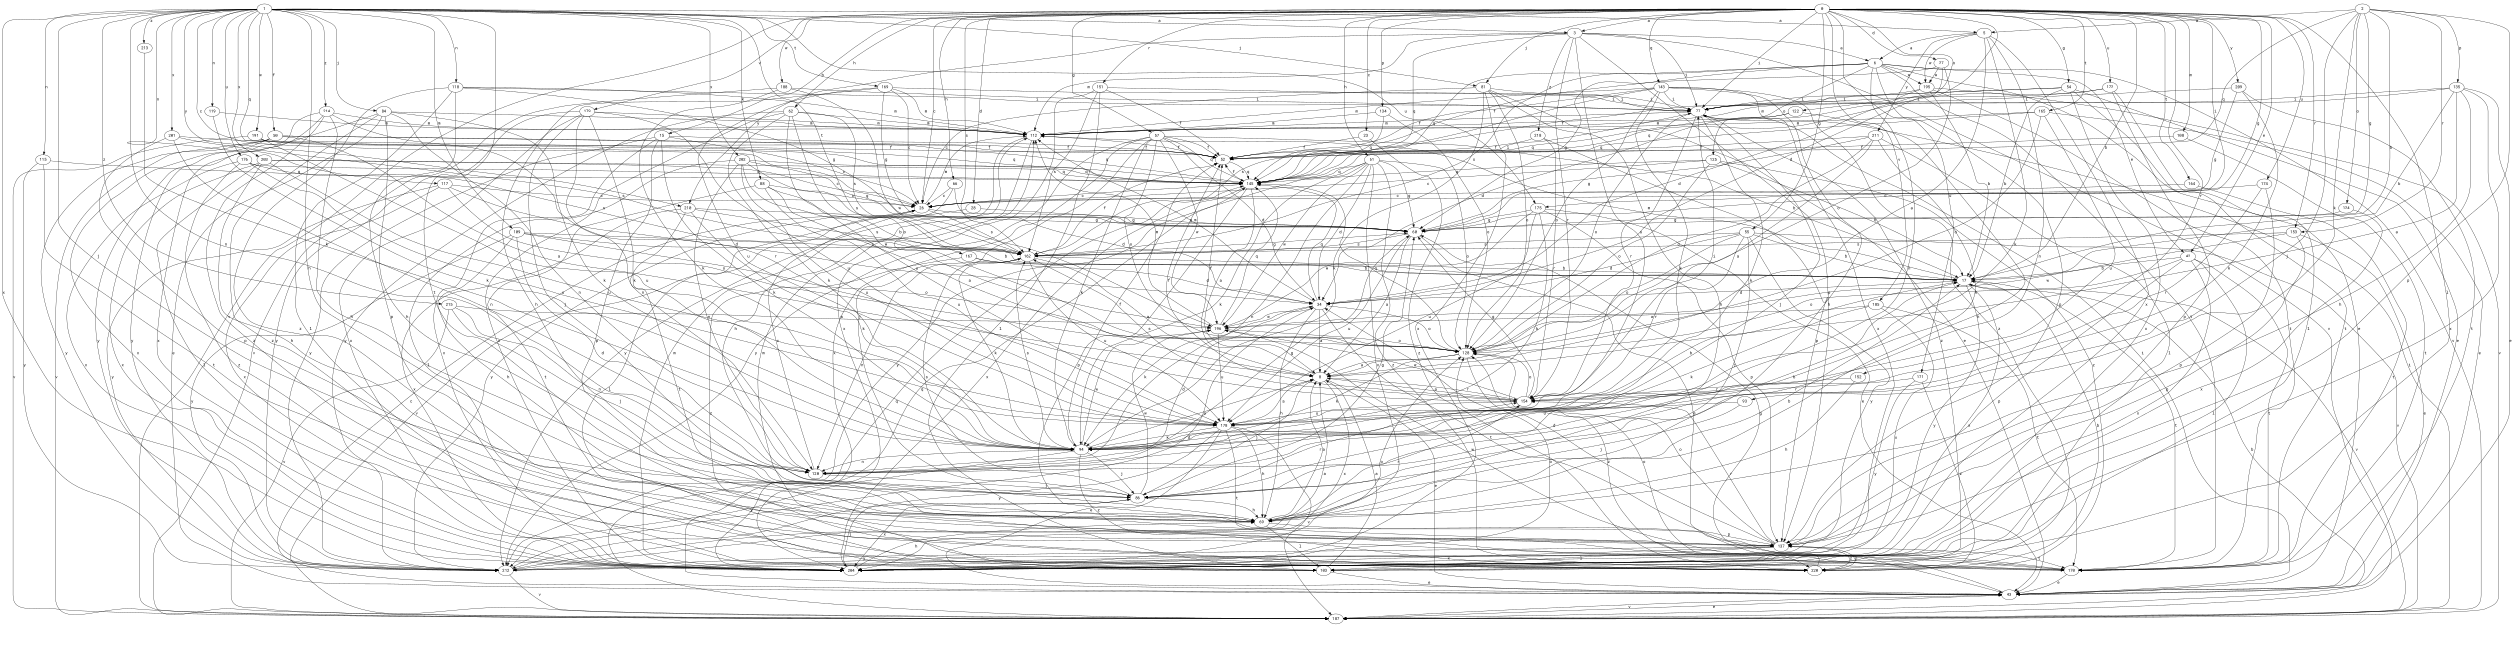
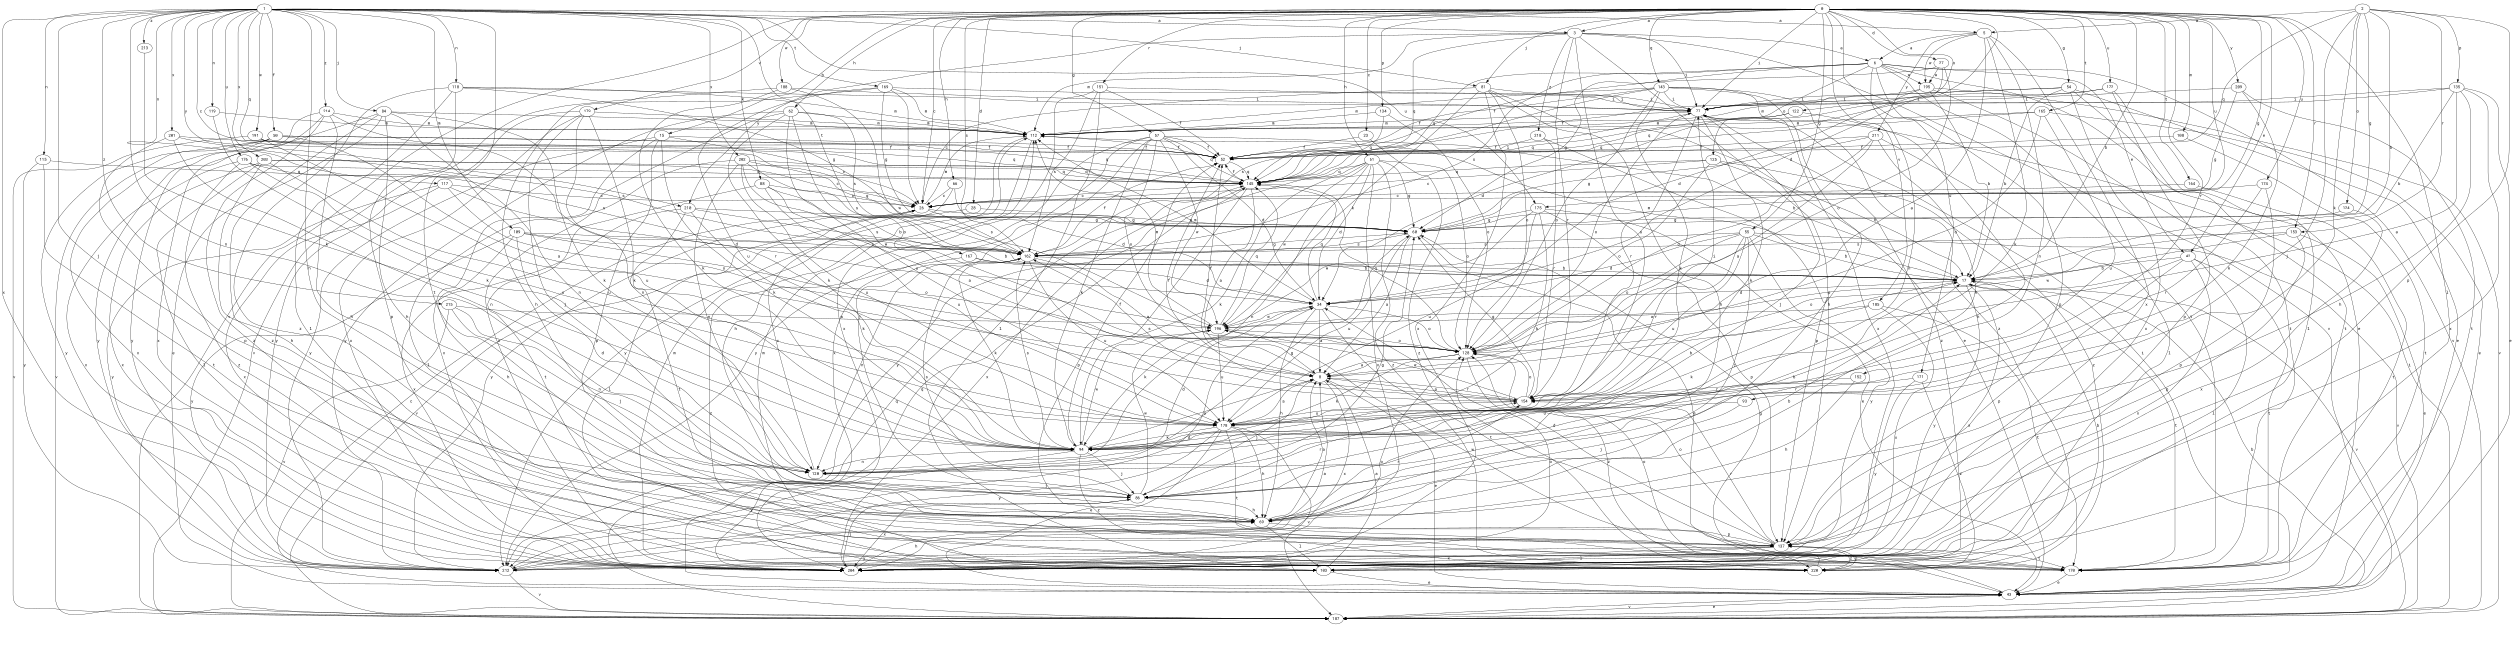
(2215, 111) -> (2215, 111)
(1336, 289) -> (1349, 205)
(886, 296) -> (1608, 383)
